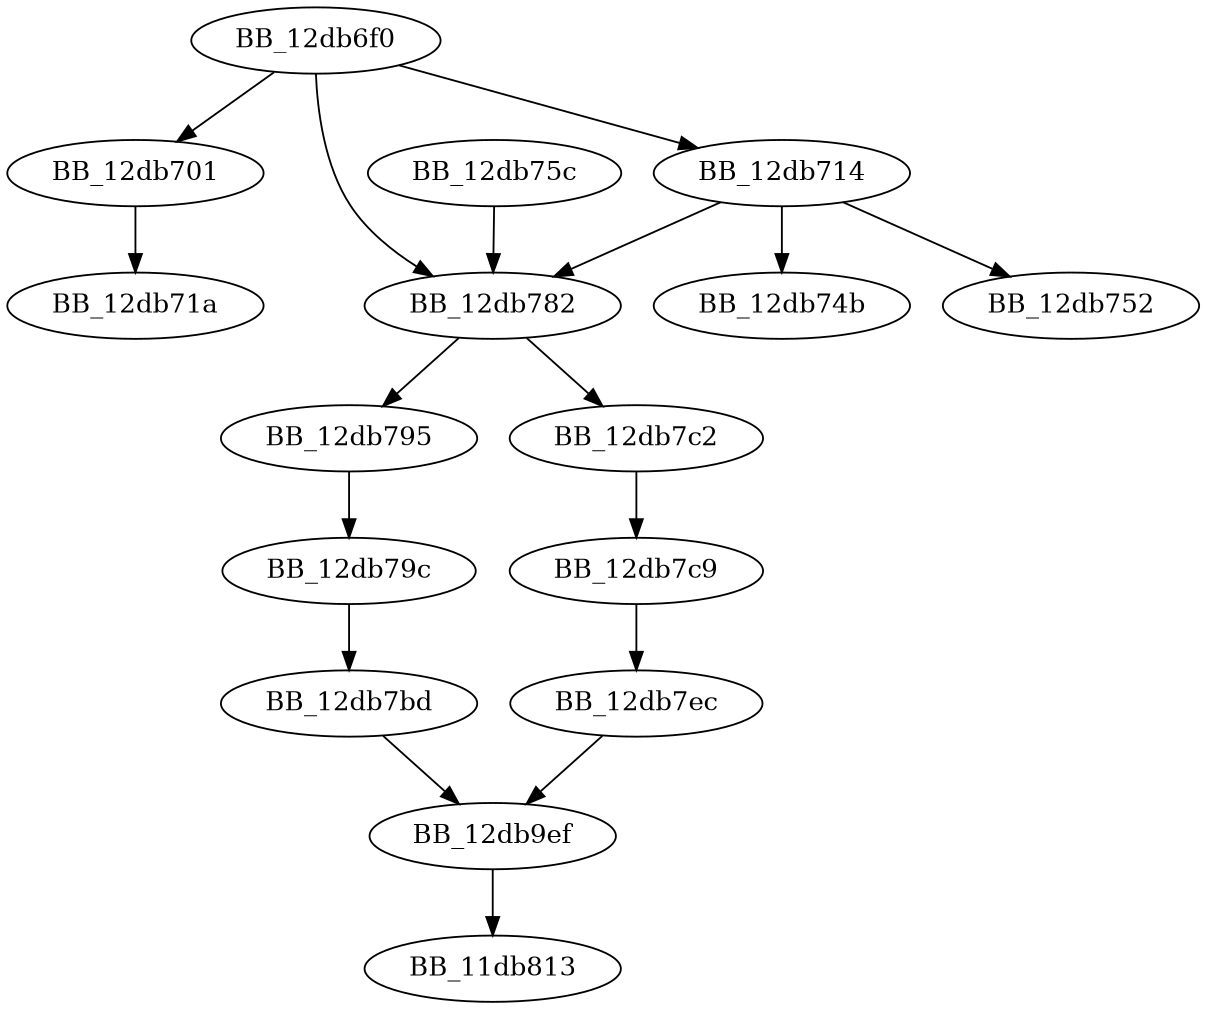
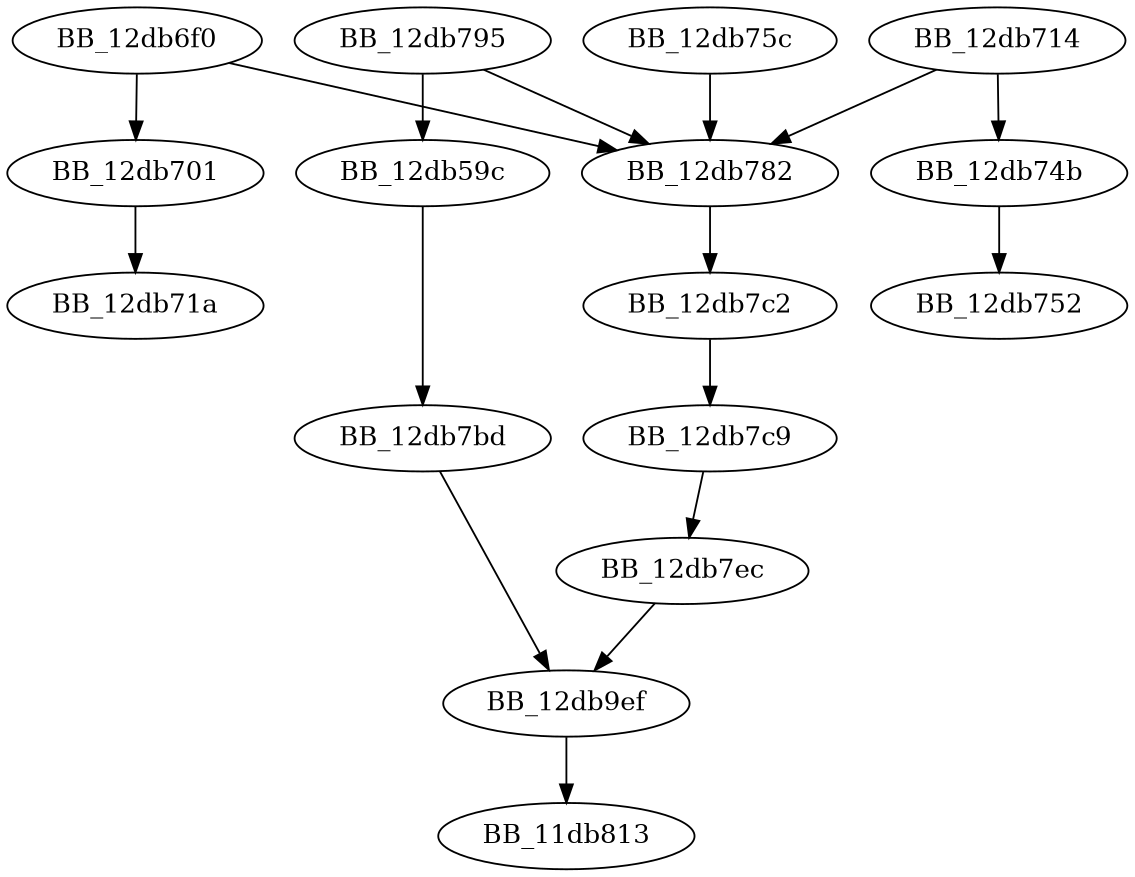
(539, 104) -> none
(918, 236) -> (999, 230)
(428, 366) -> (558, 103)
(349, 571) -> (423, 173)
